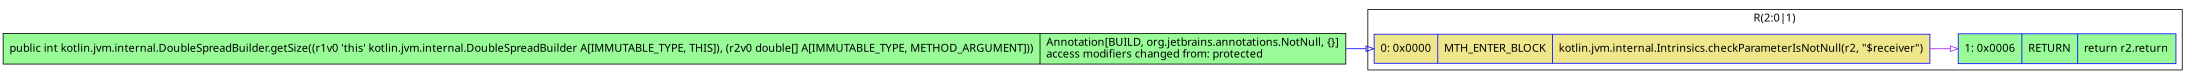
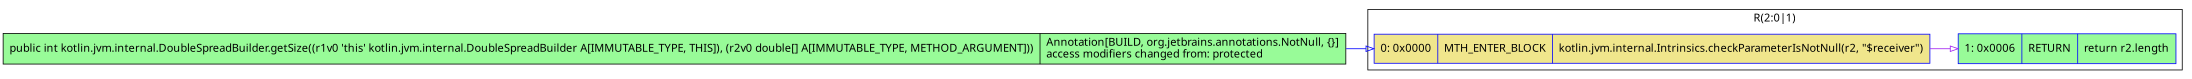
(2126, 48) -> (2127, 48)
